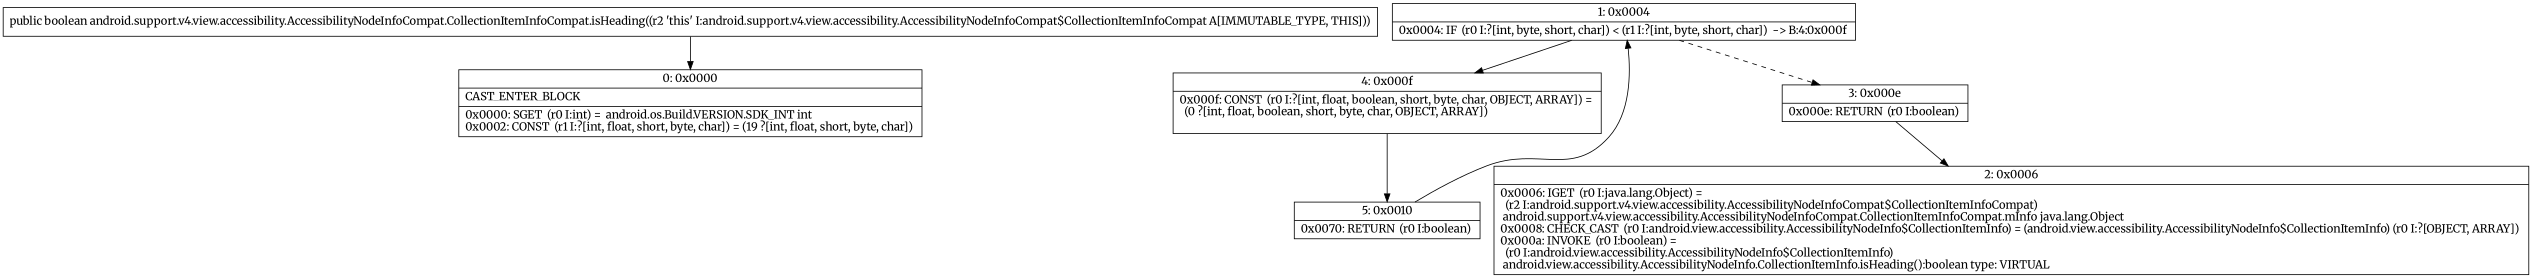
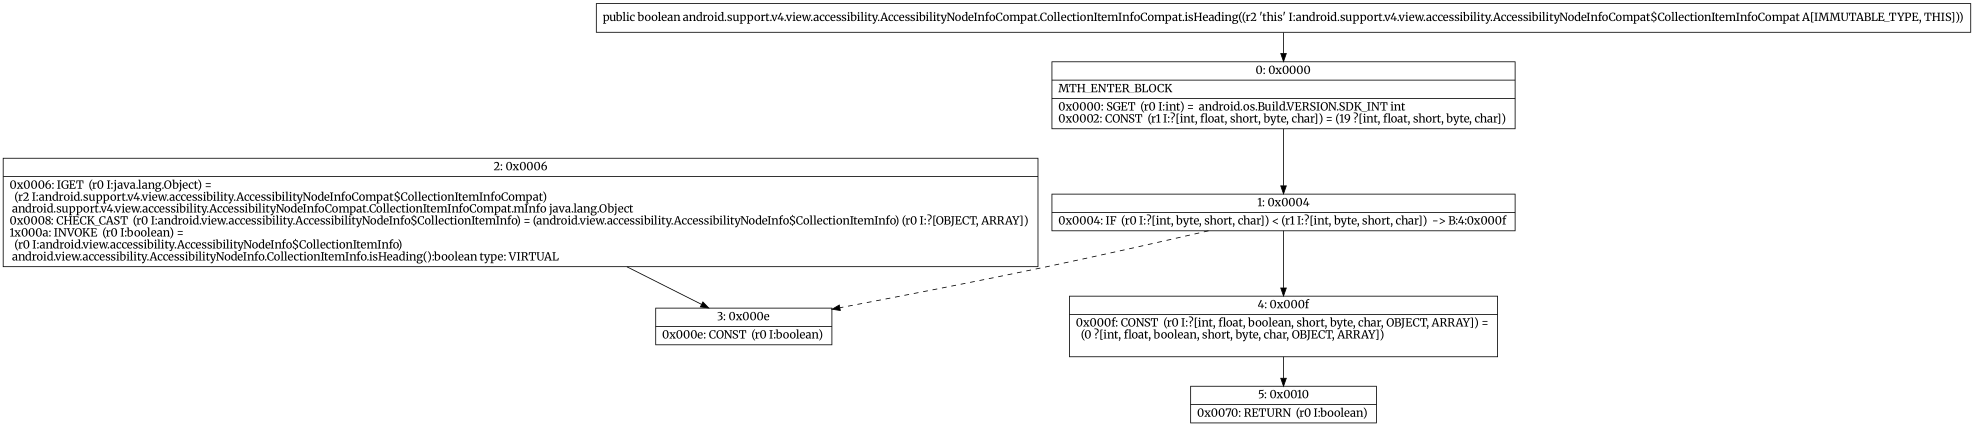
(523, 97) -> (1115, 89)
(1875, 112) -> (744, 335)
(1919, 141) -> (664, 286)
(1557, 159) -> (1284, 157)
(1590, 241) -> (98, 233)
